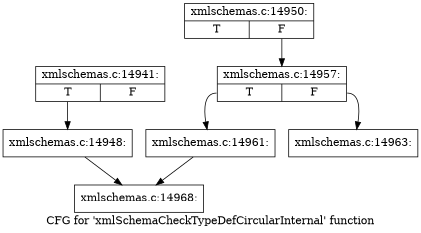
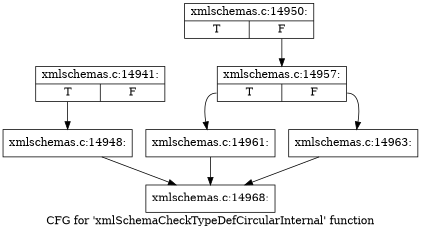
none -> (286, 170)
